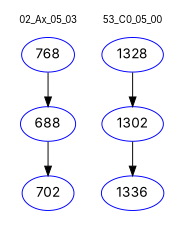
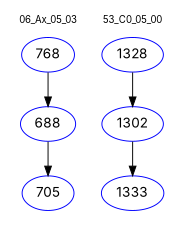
(49, 21) -> (49, 21)
(48, 193) -> (48, 193)
(133, 193) -> (133, 193)
